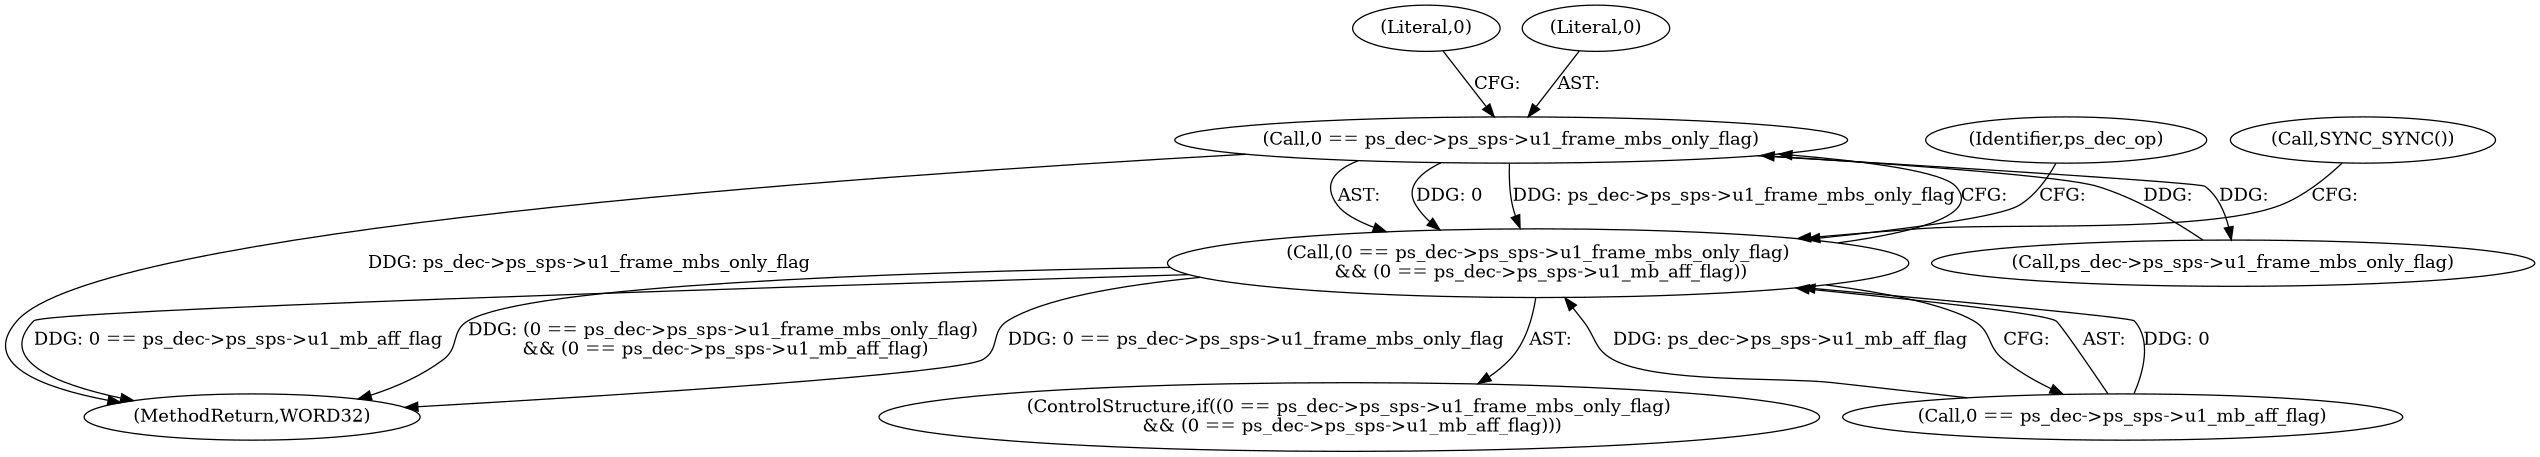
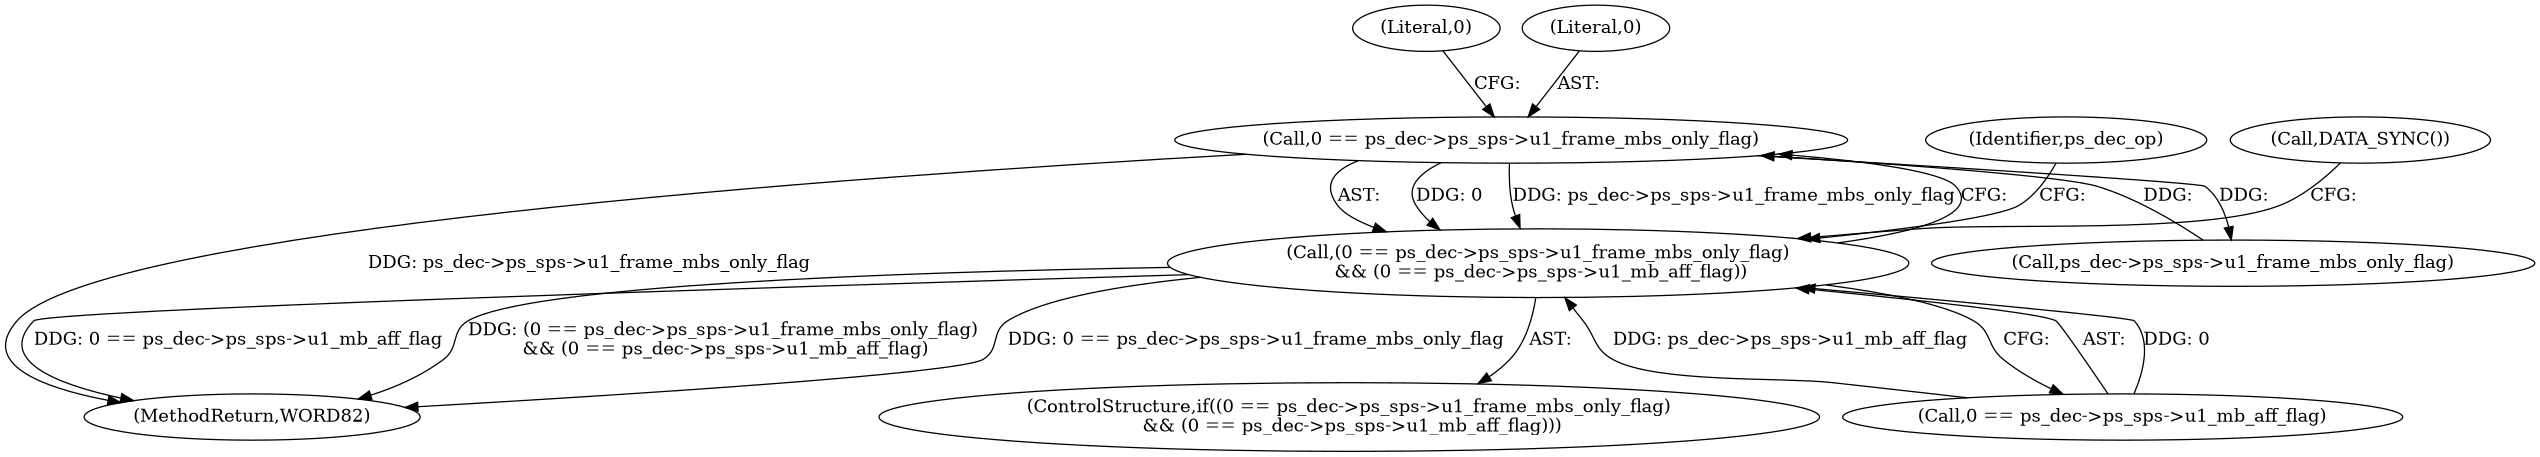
(2363, 140) -> (2360, 140)
(252, 417) -> (252, 417)
